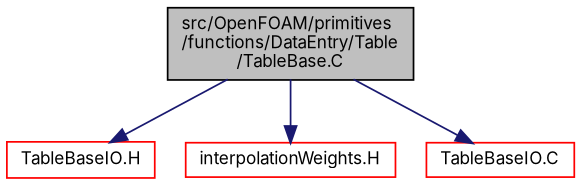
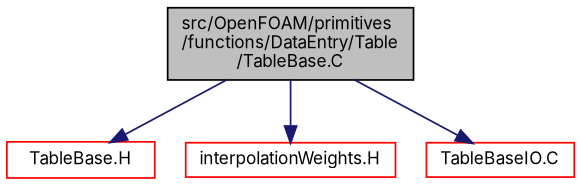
(81, 160) -> (81, 160)
